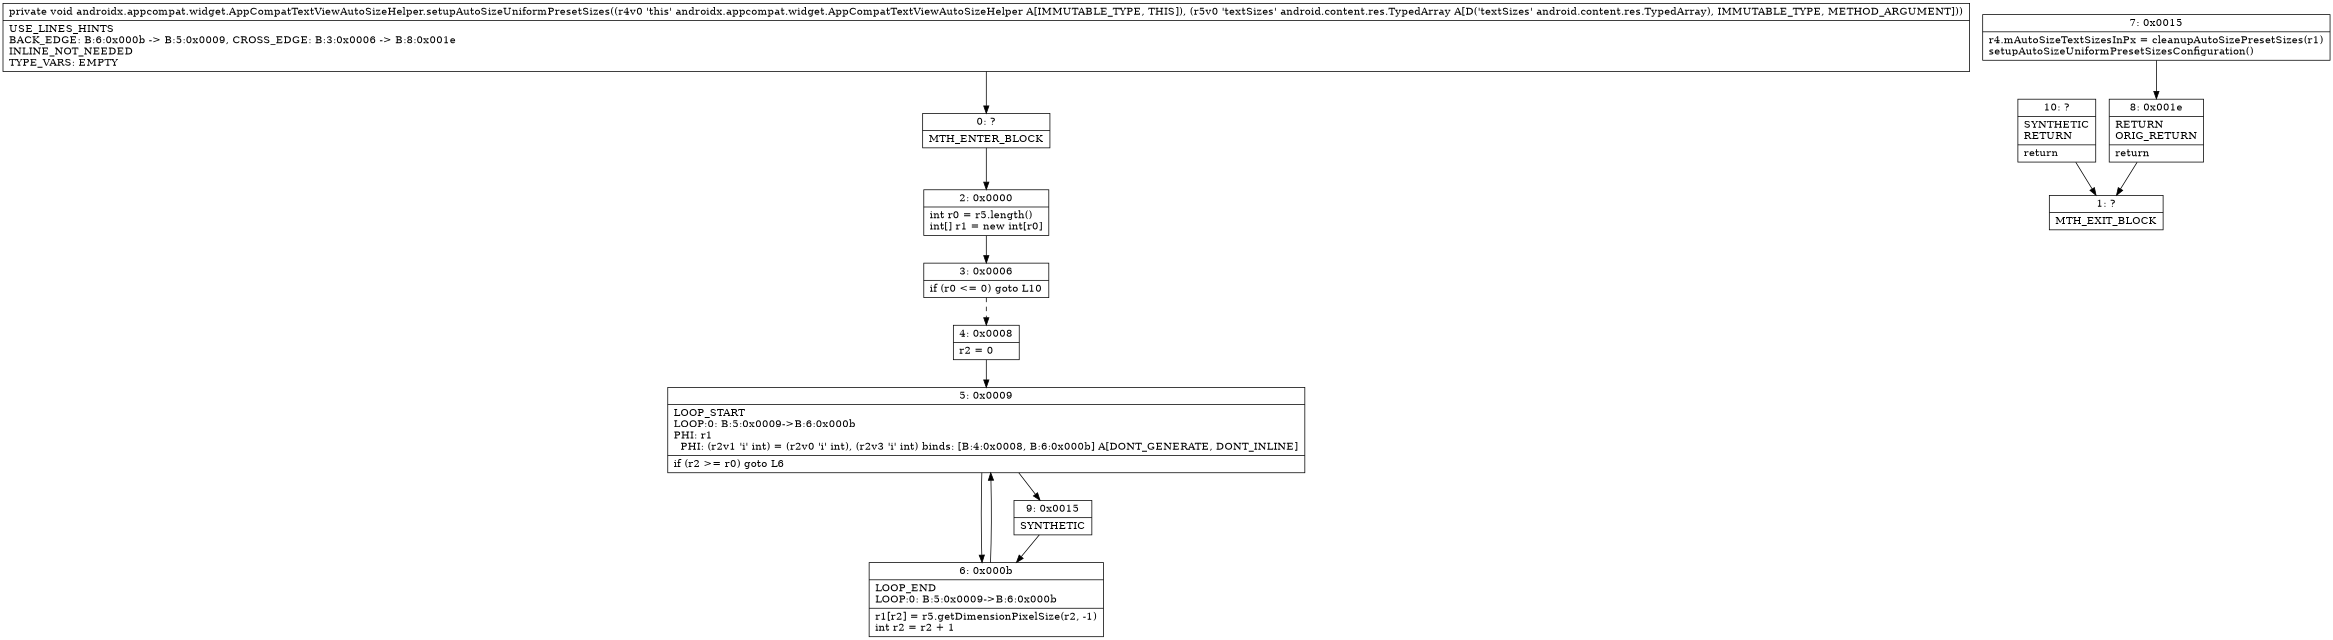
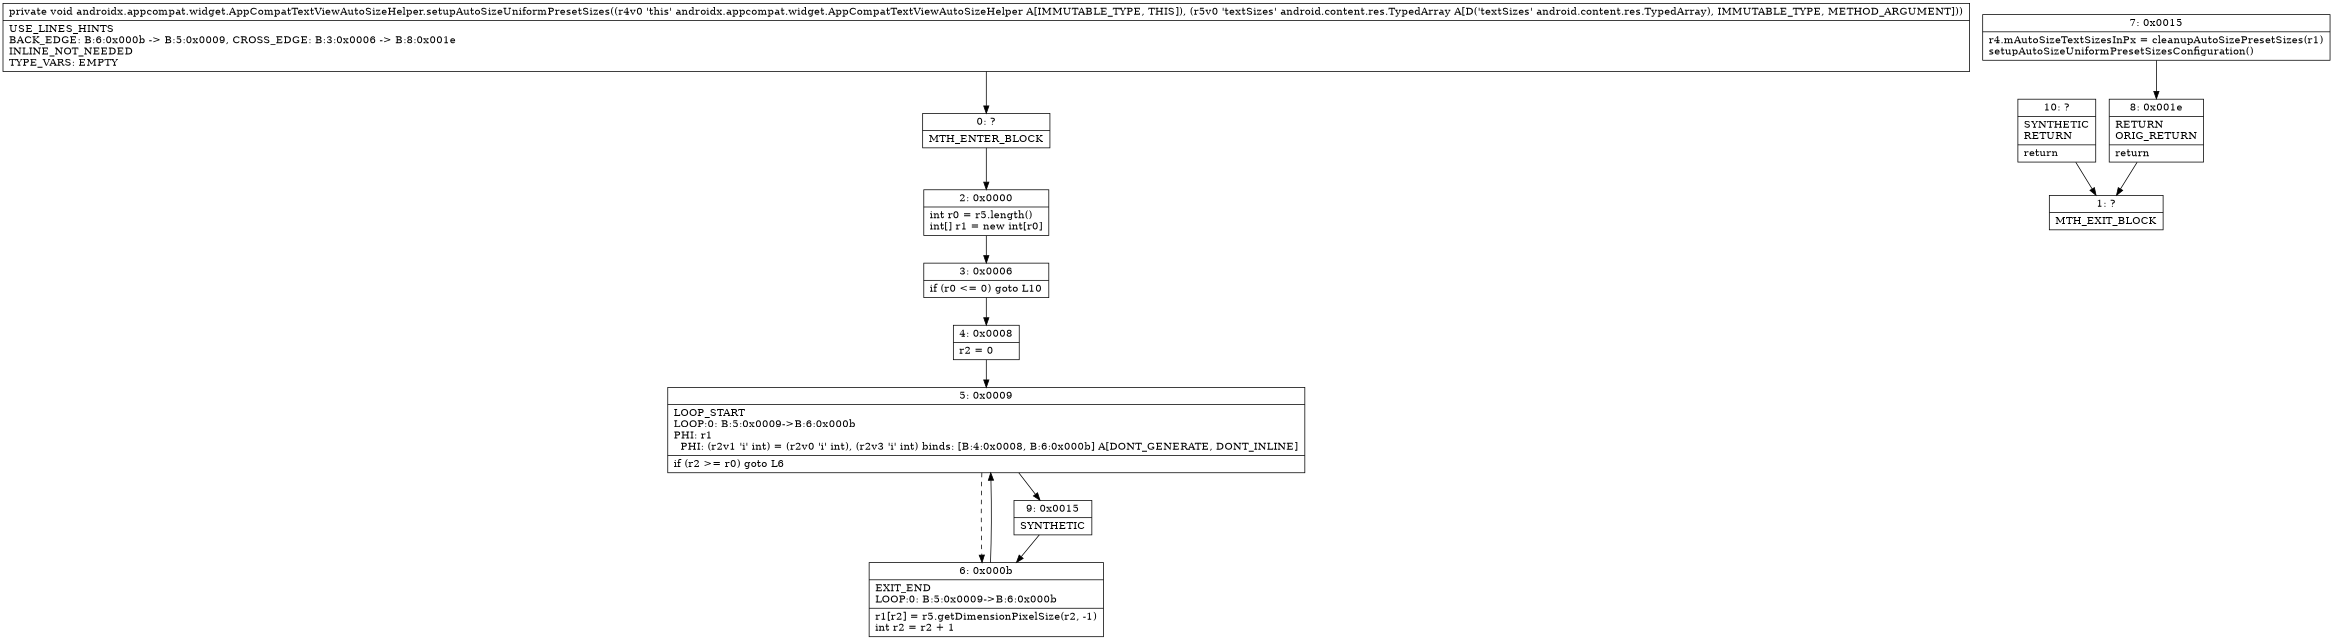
(986, 308) -> (986, 308)
(981, 514) -> (981, 514)
(906, 588) -> (904, 588)
